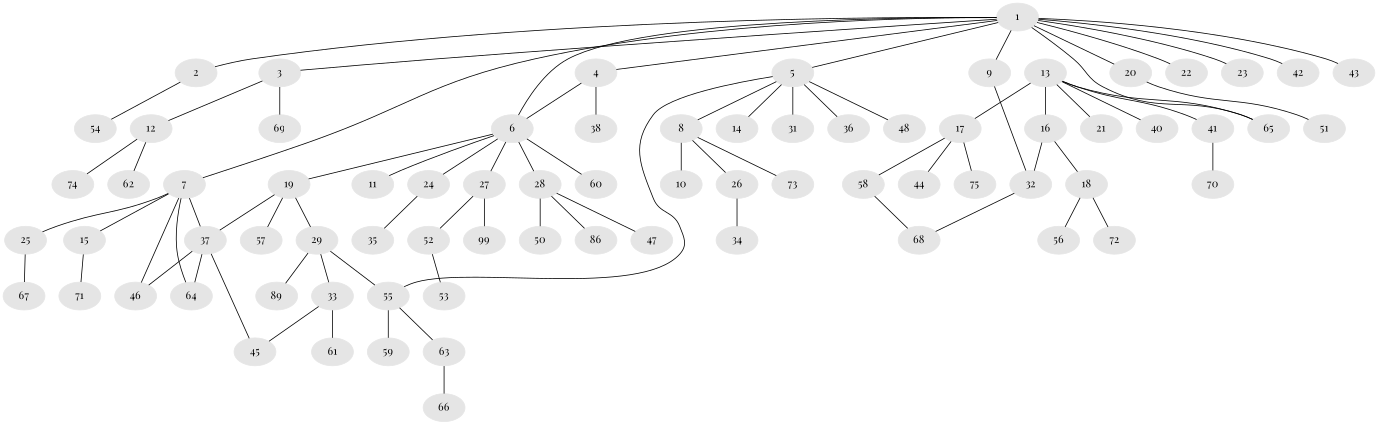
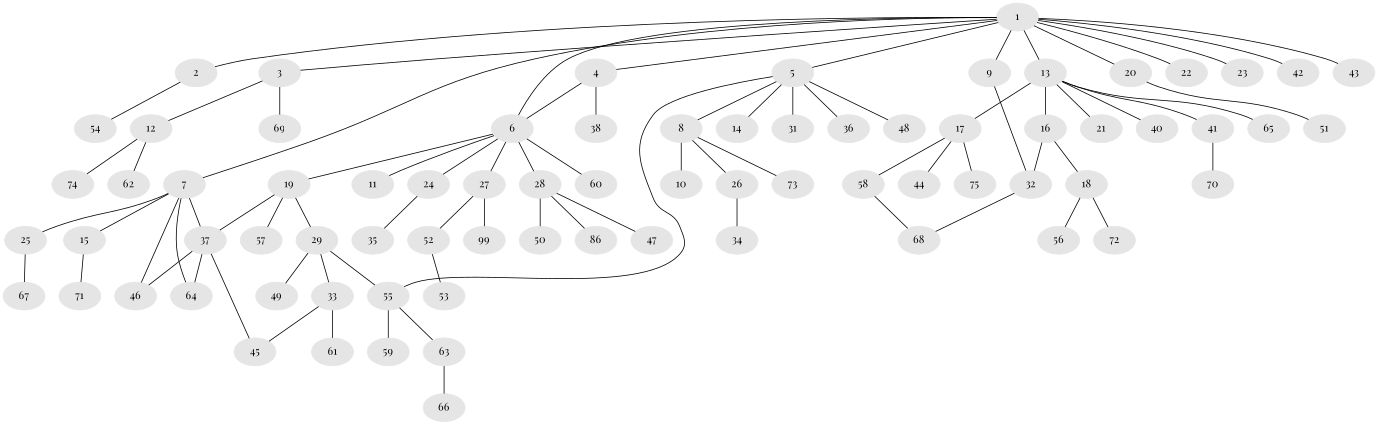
(1108, 89) -> (1032, 45)
(277, 296) -> (277, 296)
